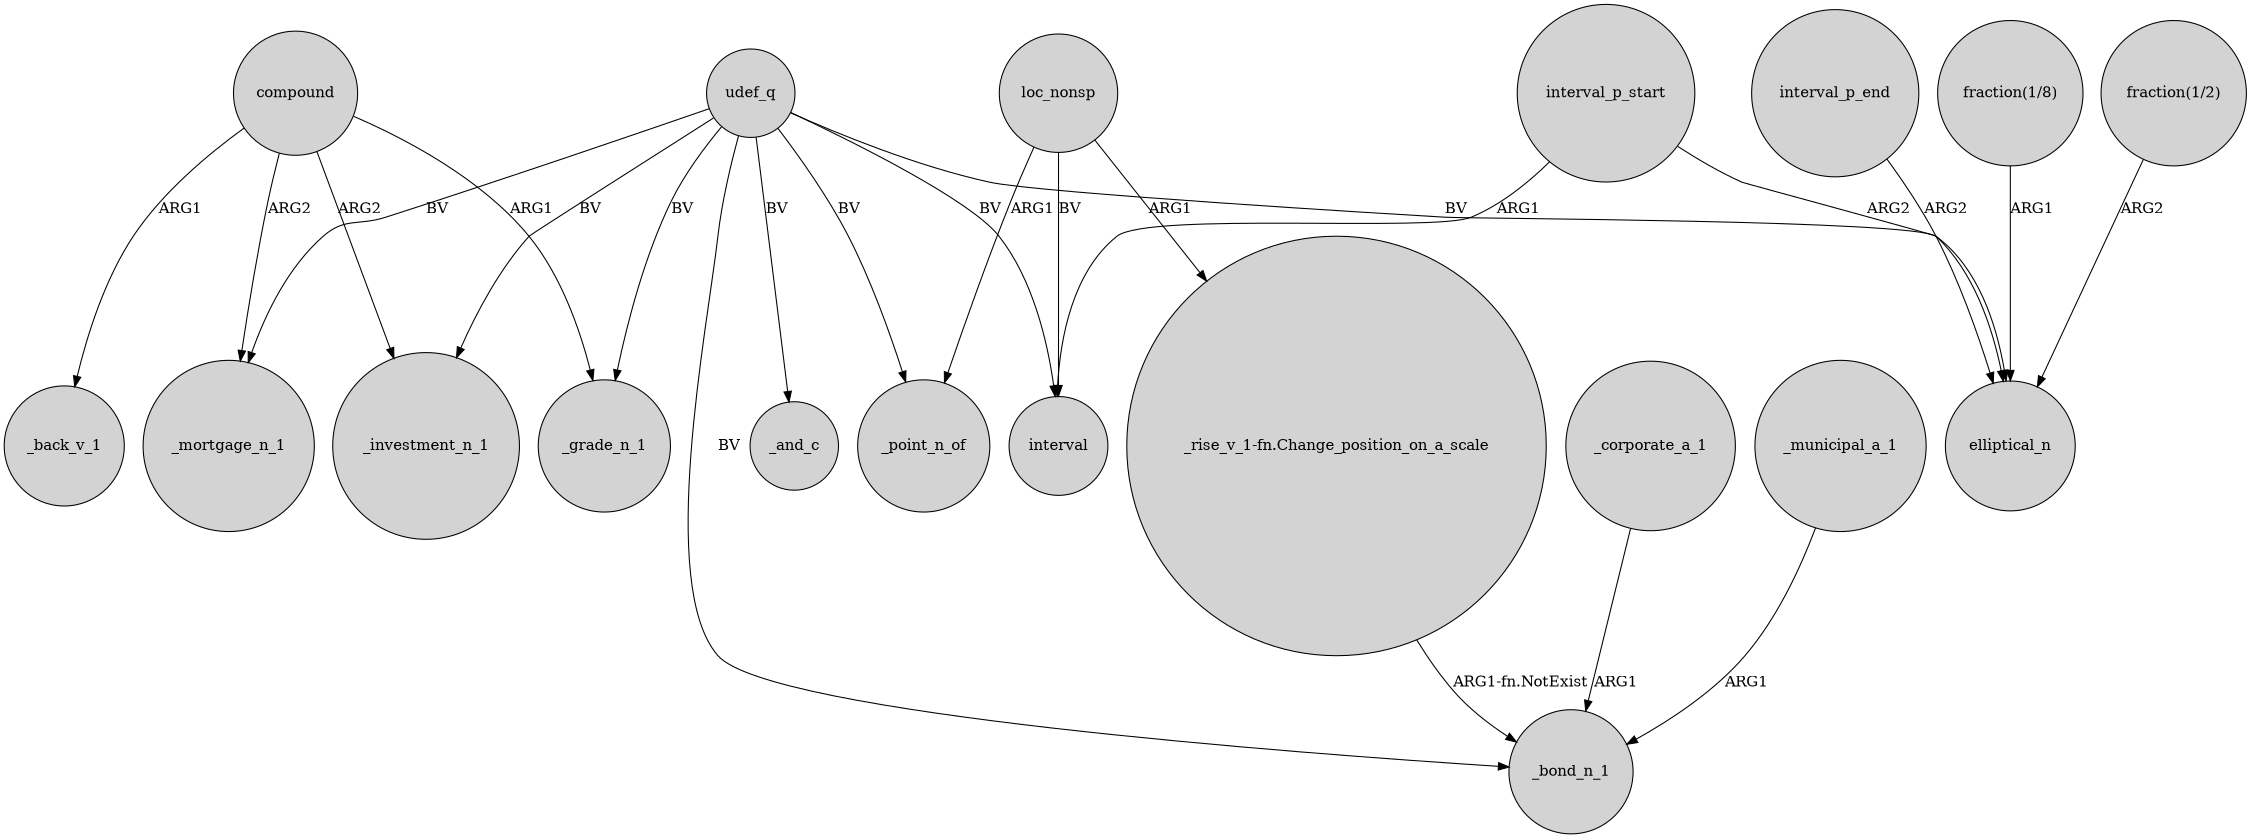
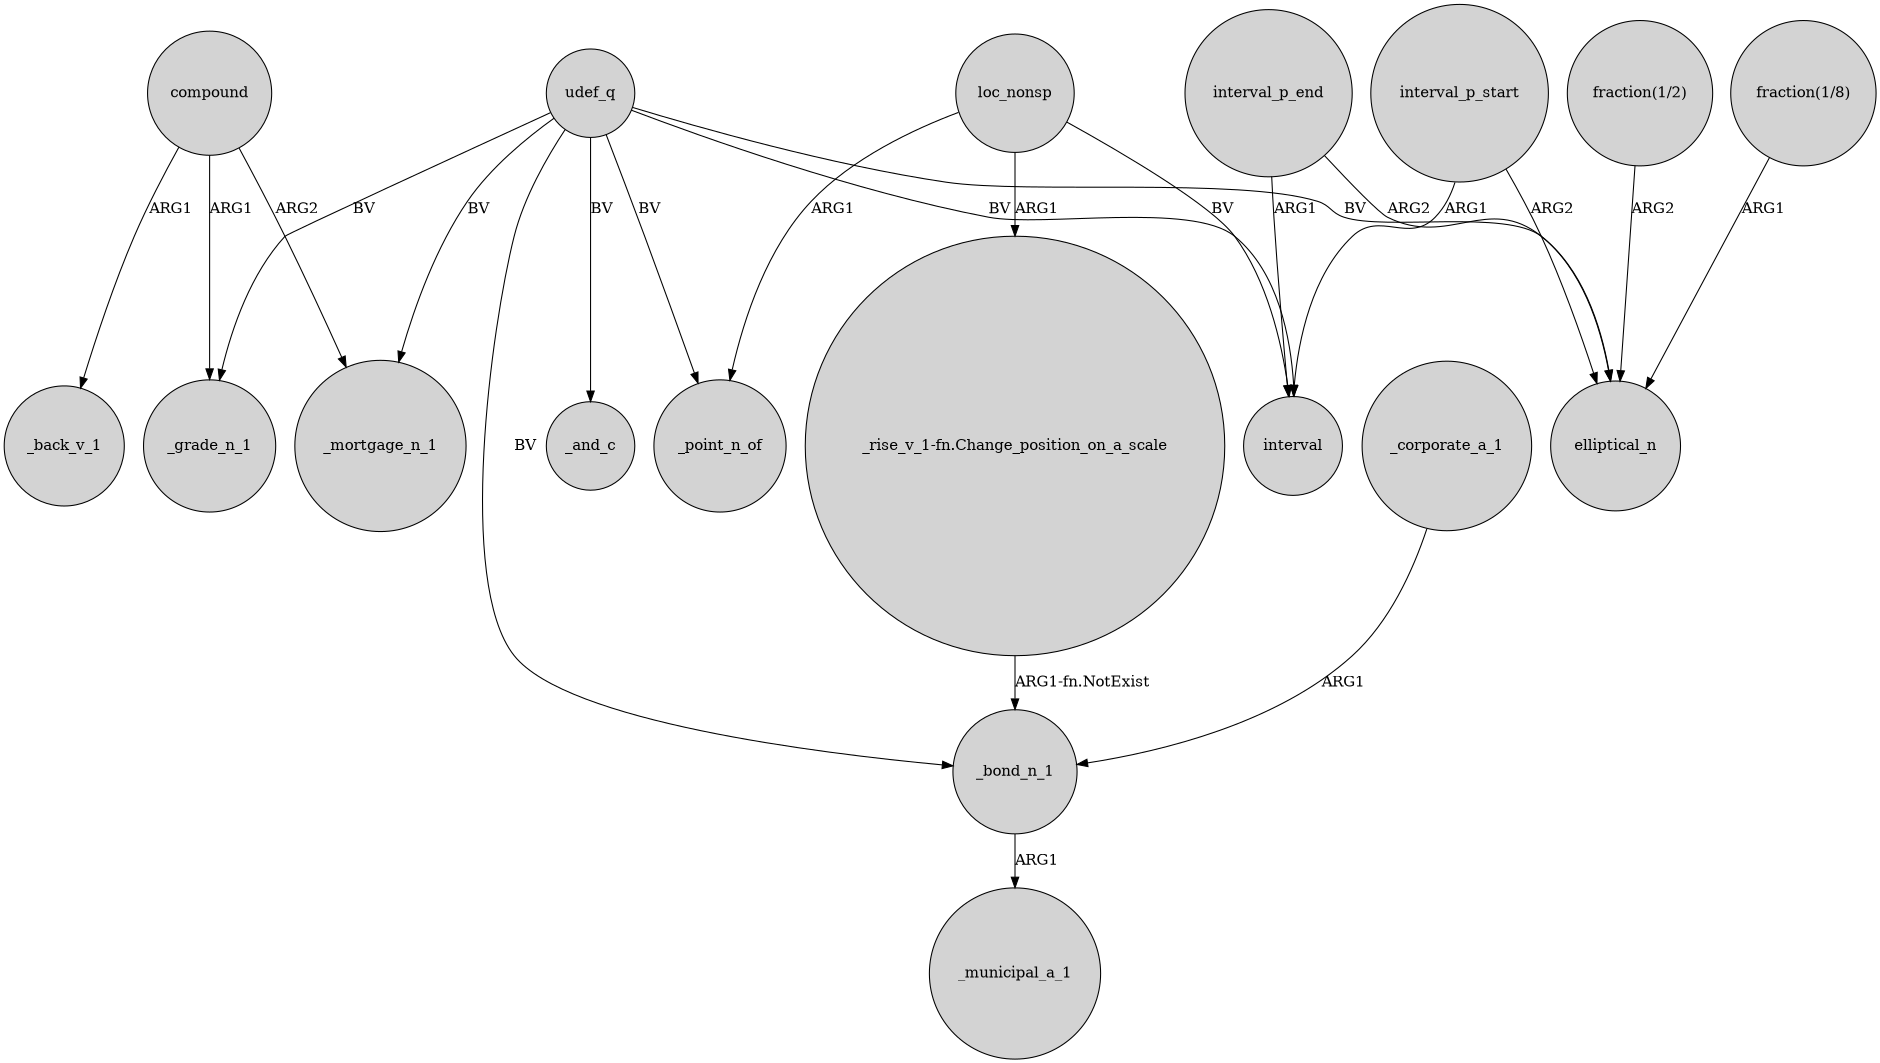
none -> (1278, 281)
(426, 446) -> none
(1748, 652) -> (1015, 856)
